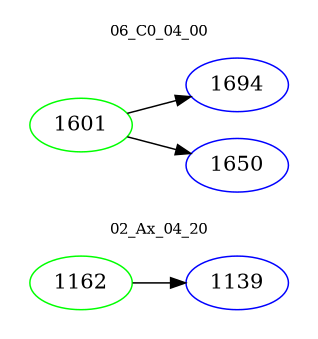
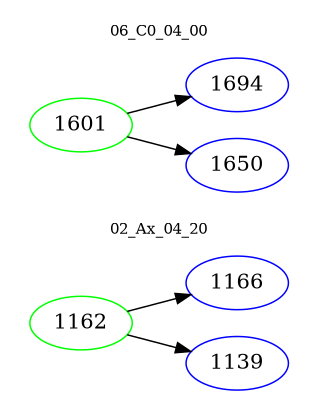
none -> (237, 283)
